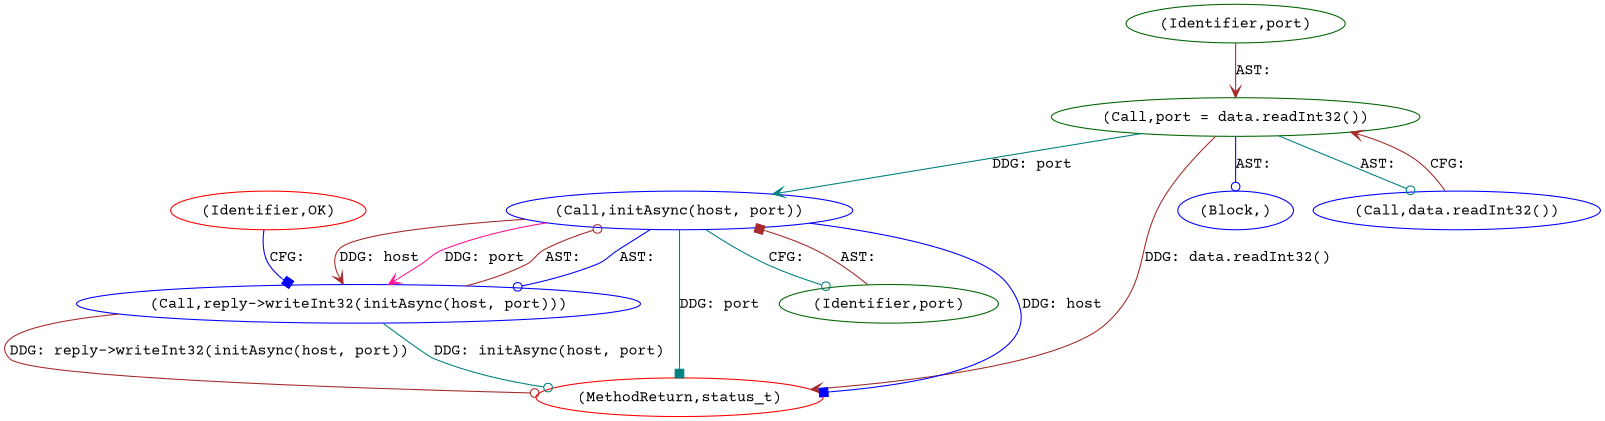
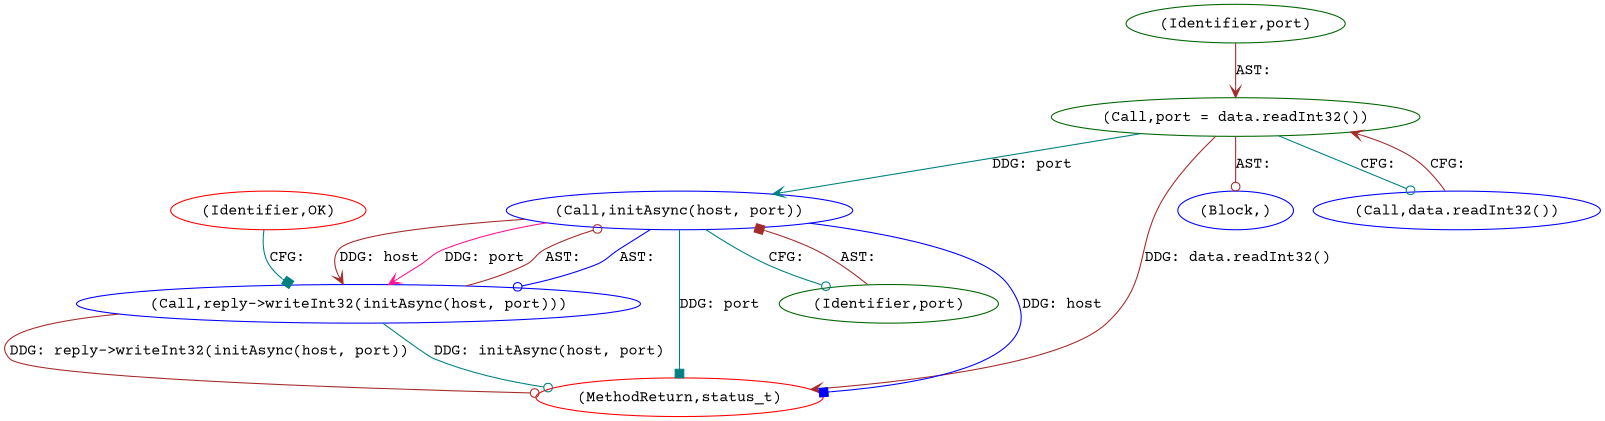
(1236, 159) -> (1236, 159)
(1383, 164) -> (1383, 164)
(265, 257) -> (265, 257)
